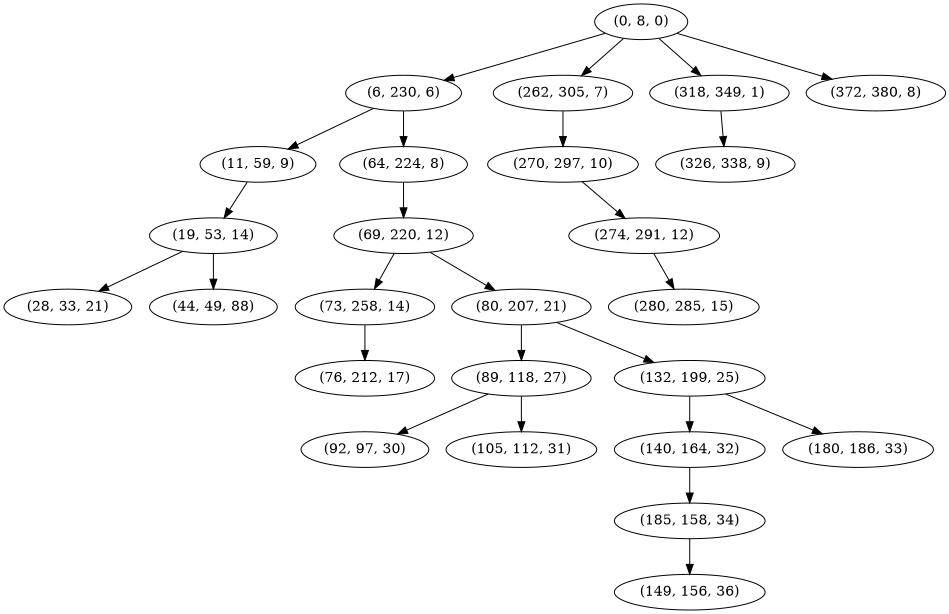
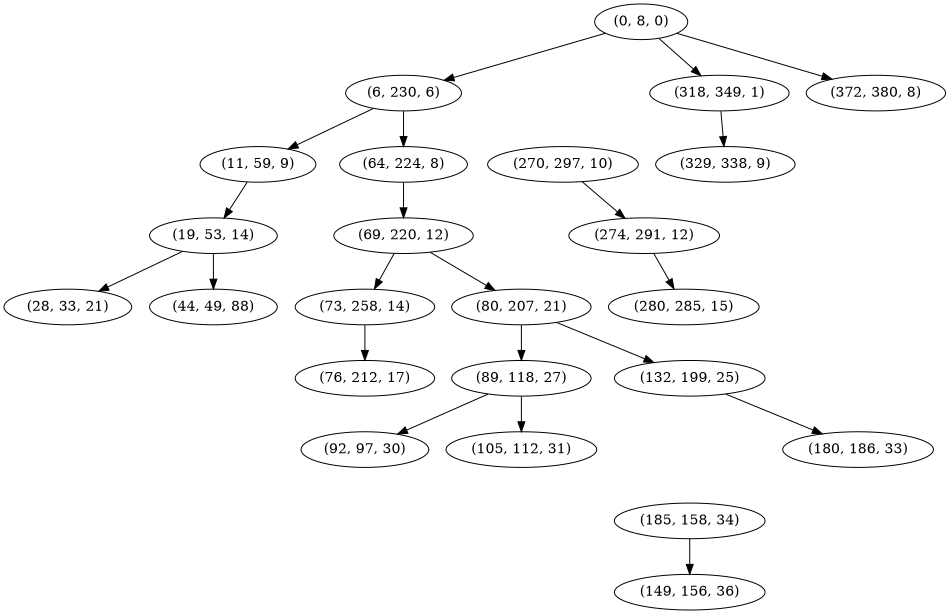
(563, 93) -> none
(725, 164) -> (725, 164)
(690, 450) -> none
